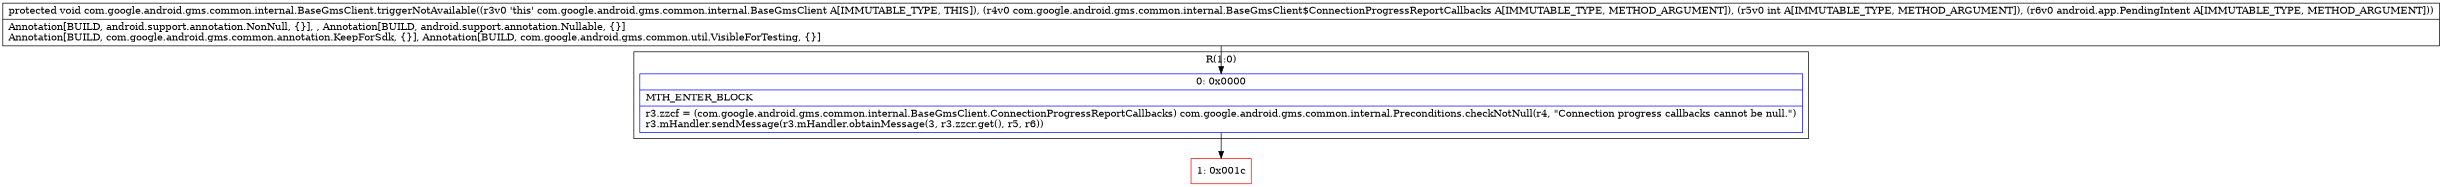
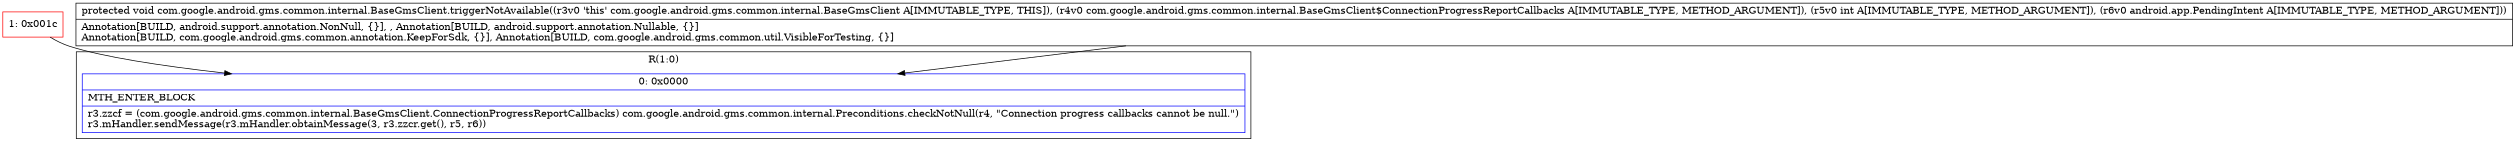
(1221, 143) -> (136, 61)
